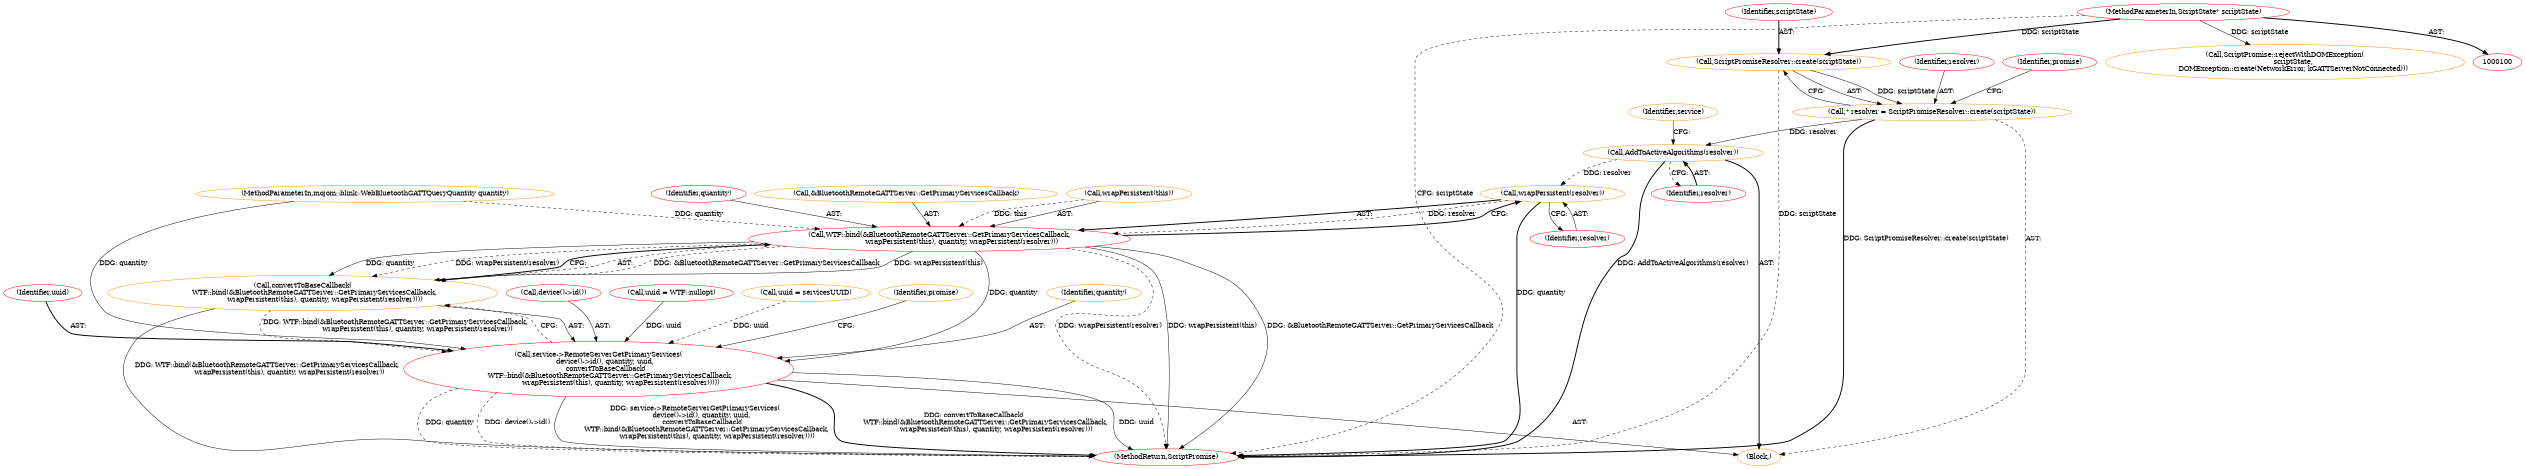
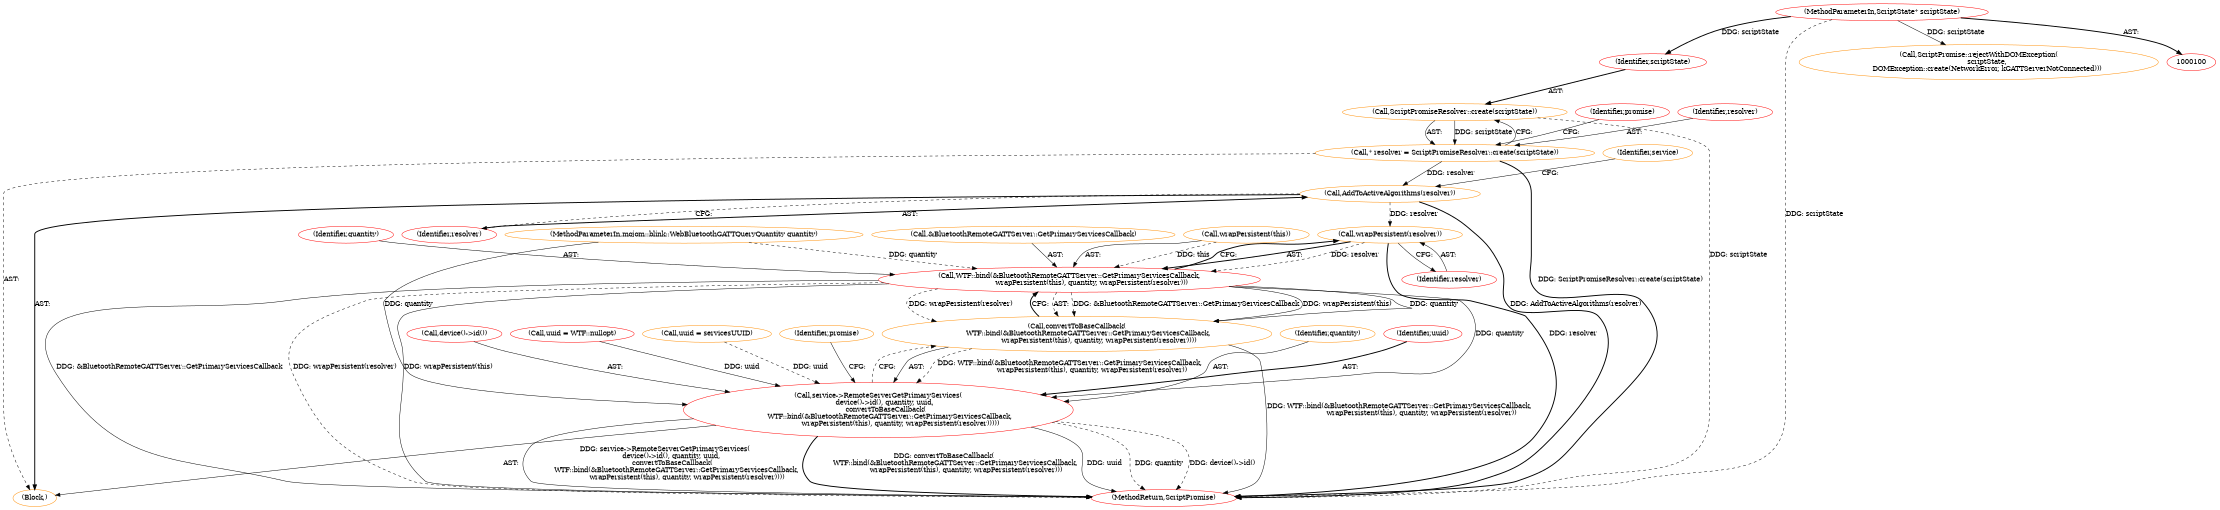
(1975, 35) -> (1728, 27)
(1445, 194) -> (1815, 214)
(1541, 293) -> (1573, 334)
